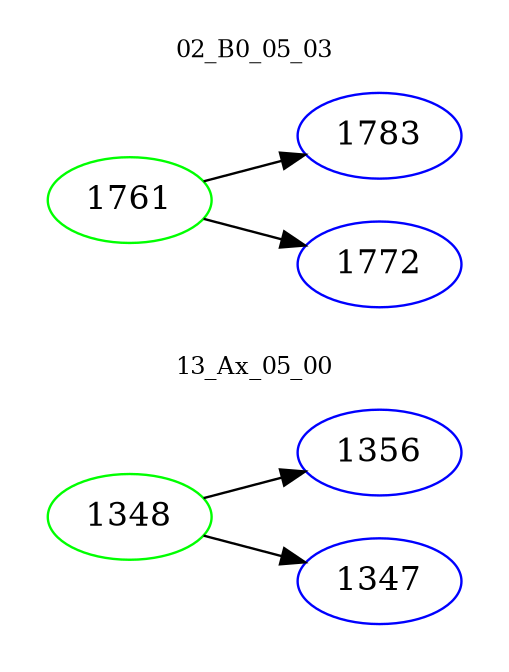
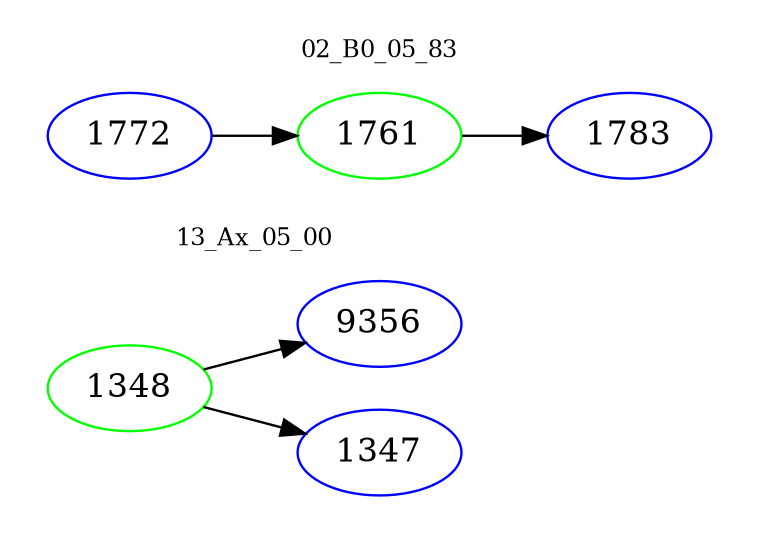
(255, 51) -> (380, 51)
(243, 229) -> (242, 136)
(380, 453) -> (380, 324)
